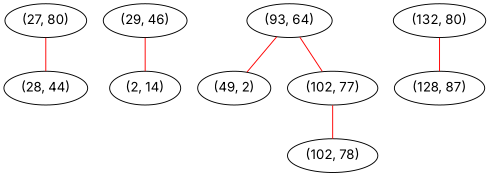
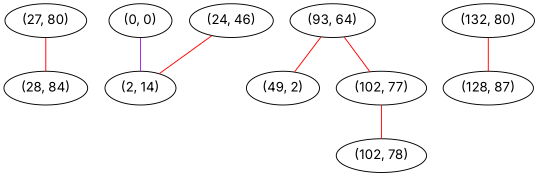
none -> (140, 21)
(145, 21) -> (231, 21)
(46, 88) -> (46, 88)
